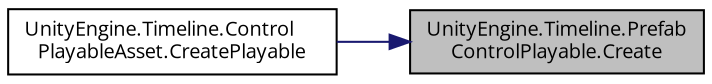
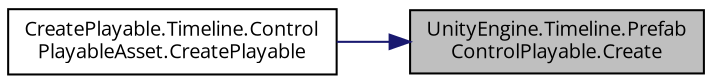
(172, 42) -> (172, 42)
